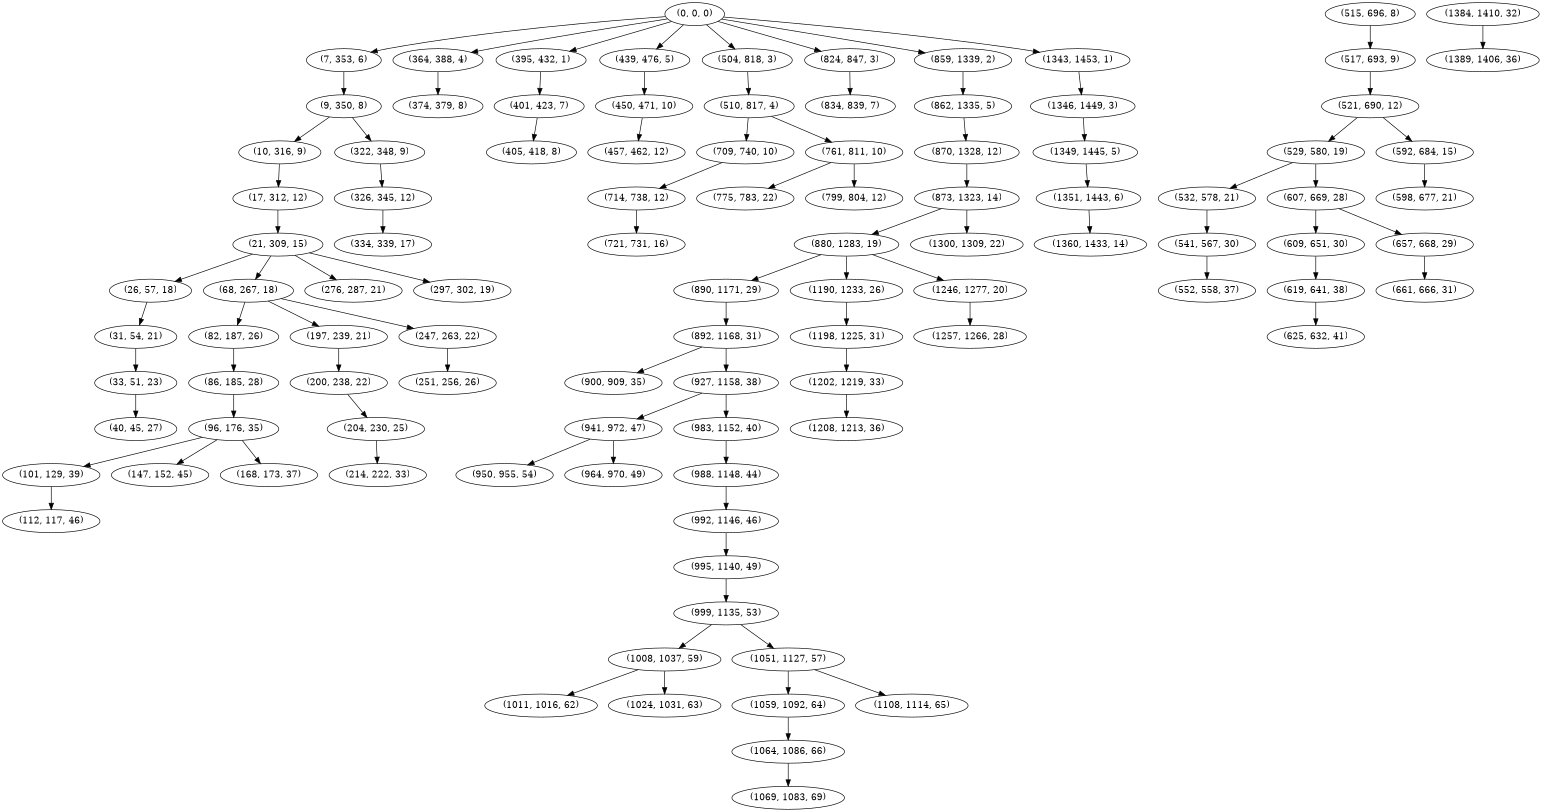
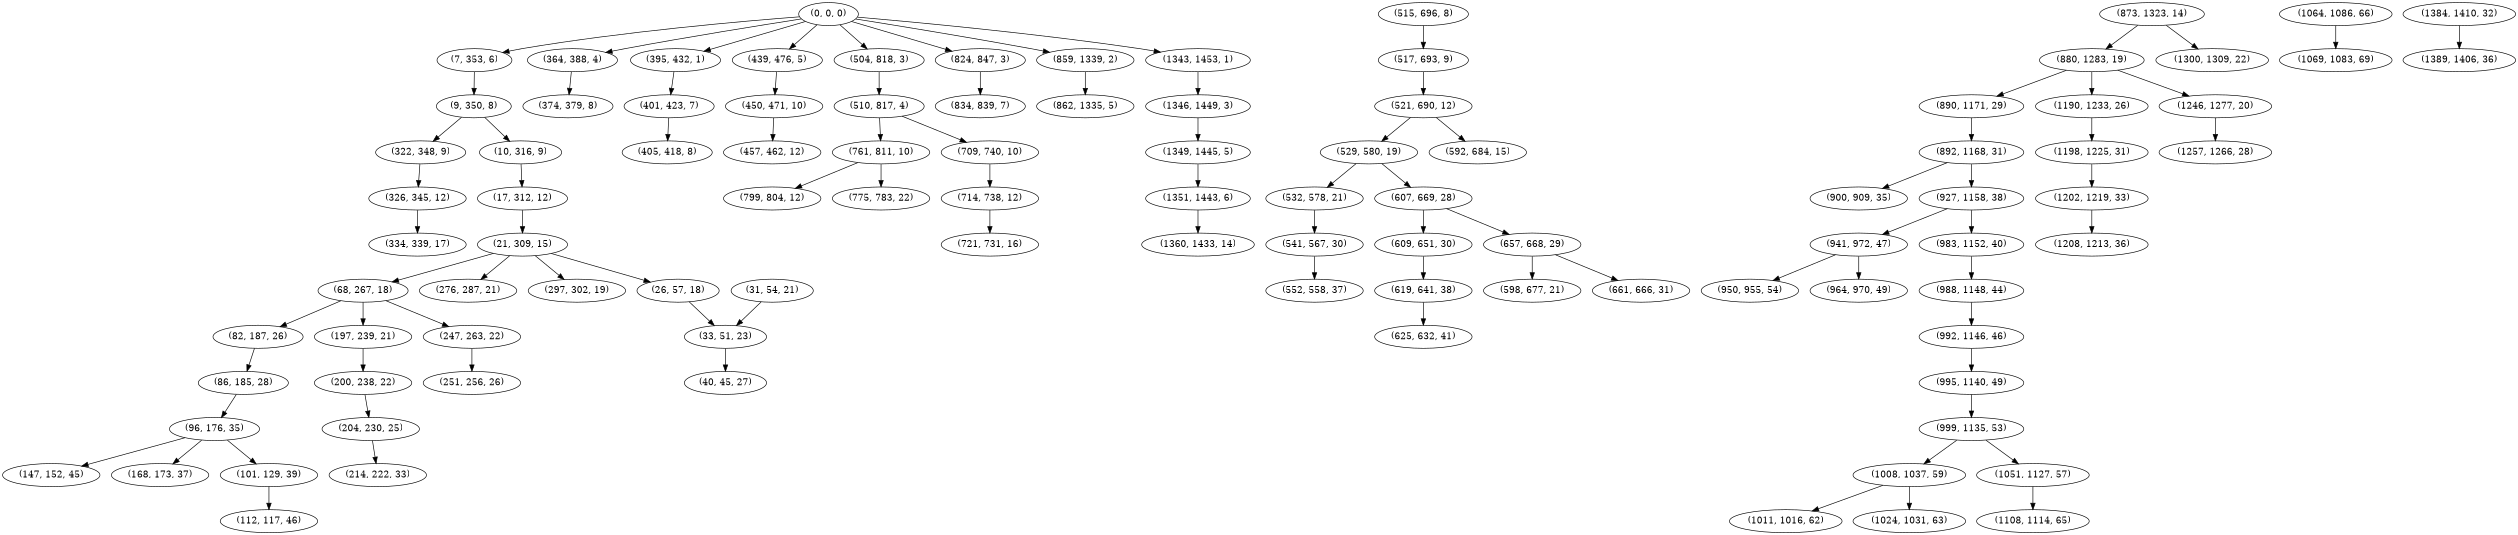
(967, 152) -> none
(1425, 172) -> (1532, 264)
(144, 311) -> (700, 312)
(788, 706) -> none
